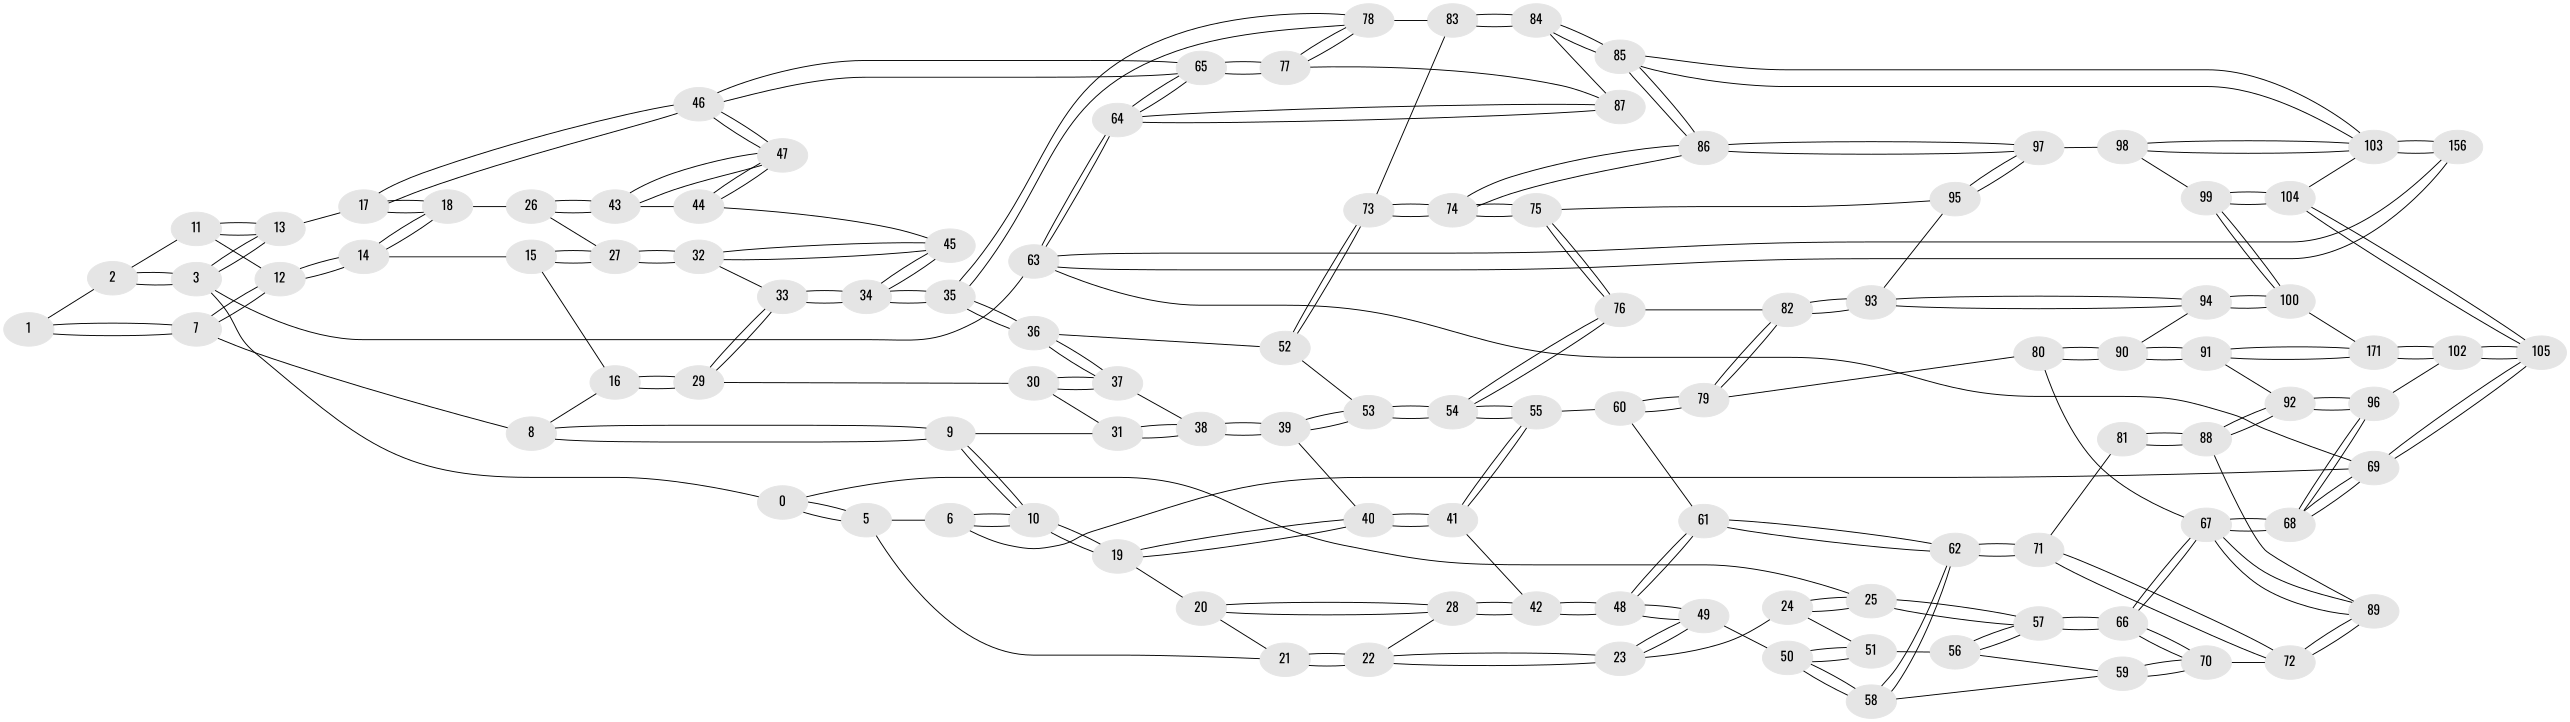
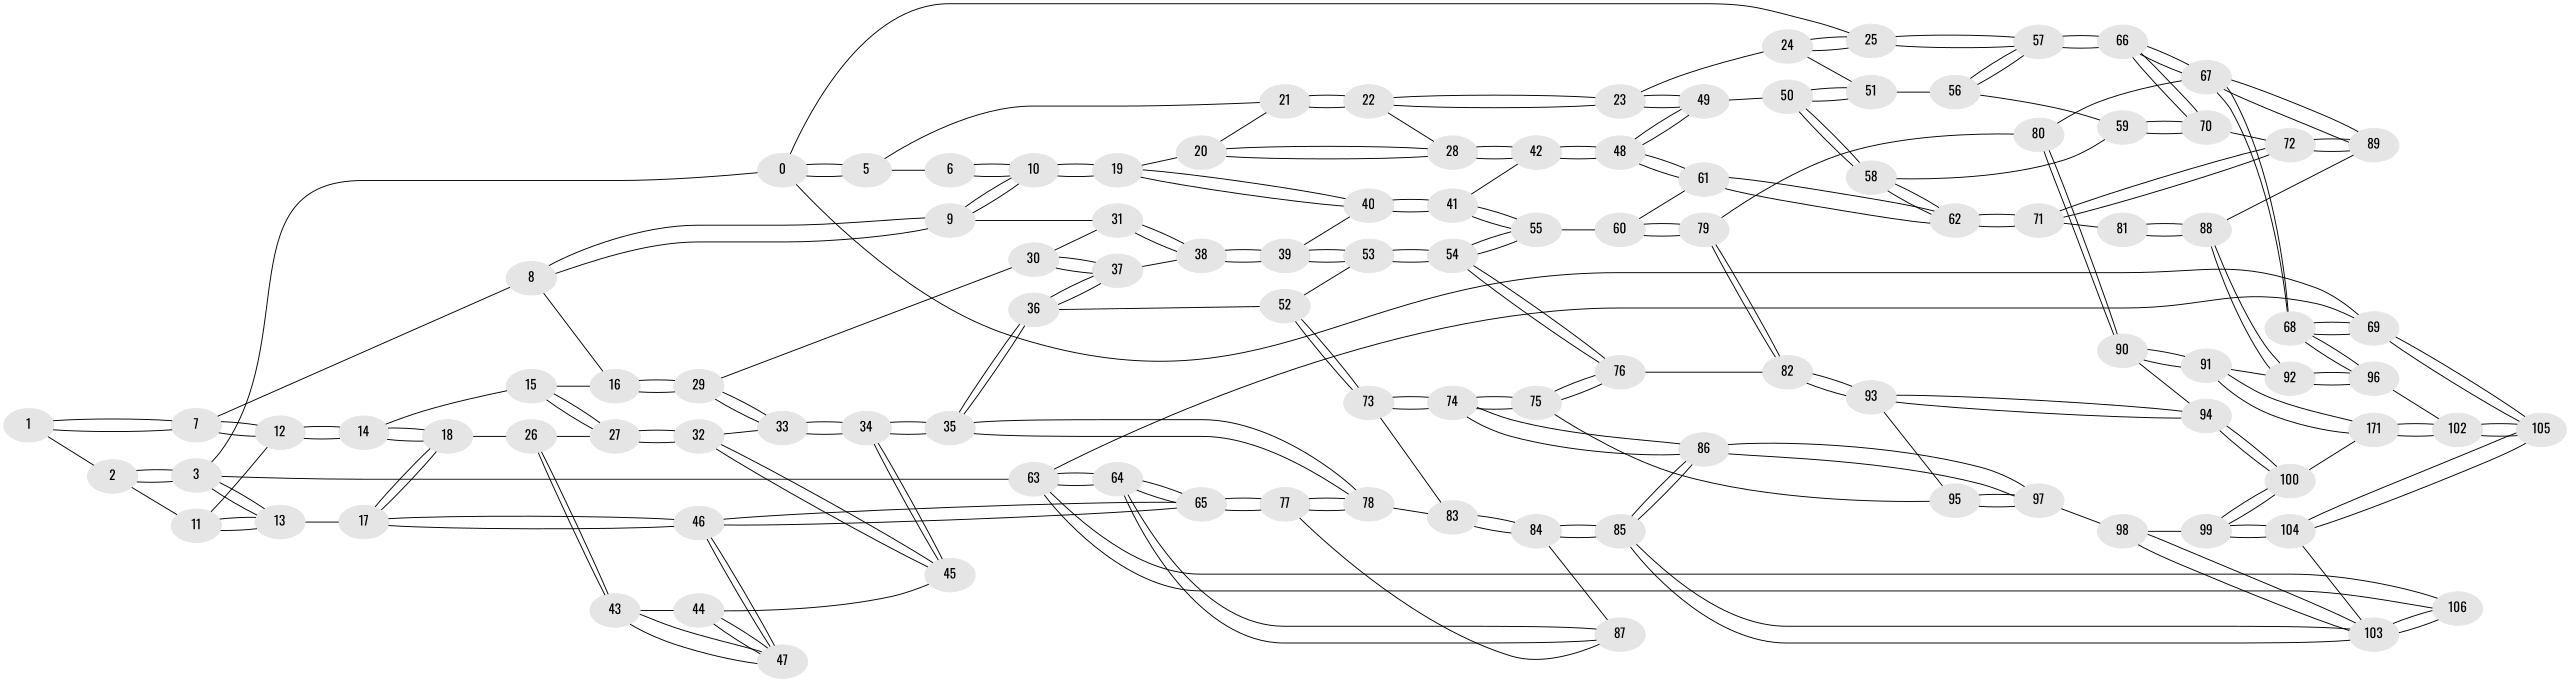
(2458, 147) -> (2458, 609)
(1653, 477) -> (1551, 277)
